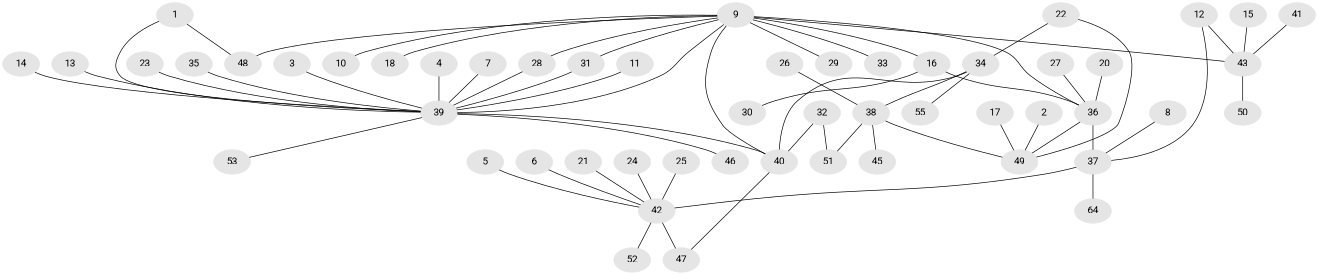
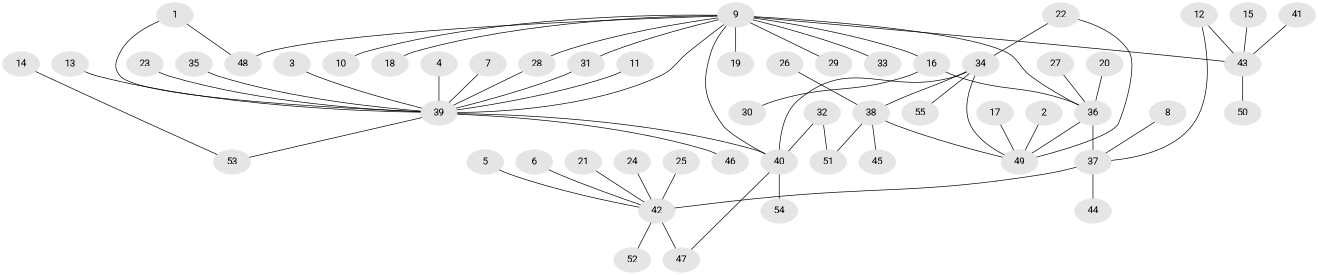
none -> (736, 64)
(149, 92) -> (126, 113)
none -> (970, 123)
none -> (779, 211)
(1093, 211) -> (1093, 211)
